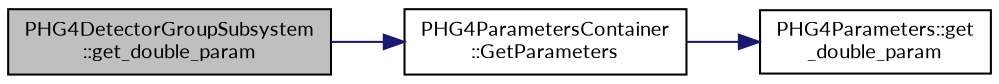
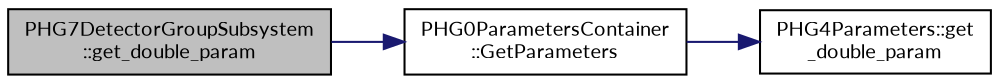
(170, 42) -> (170, 42)
(545, 42) -> (545, 42)
